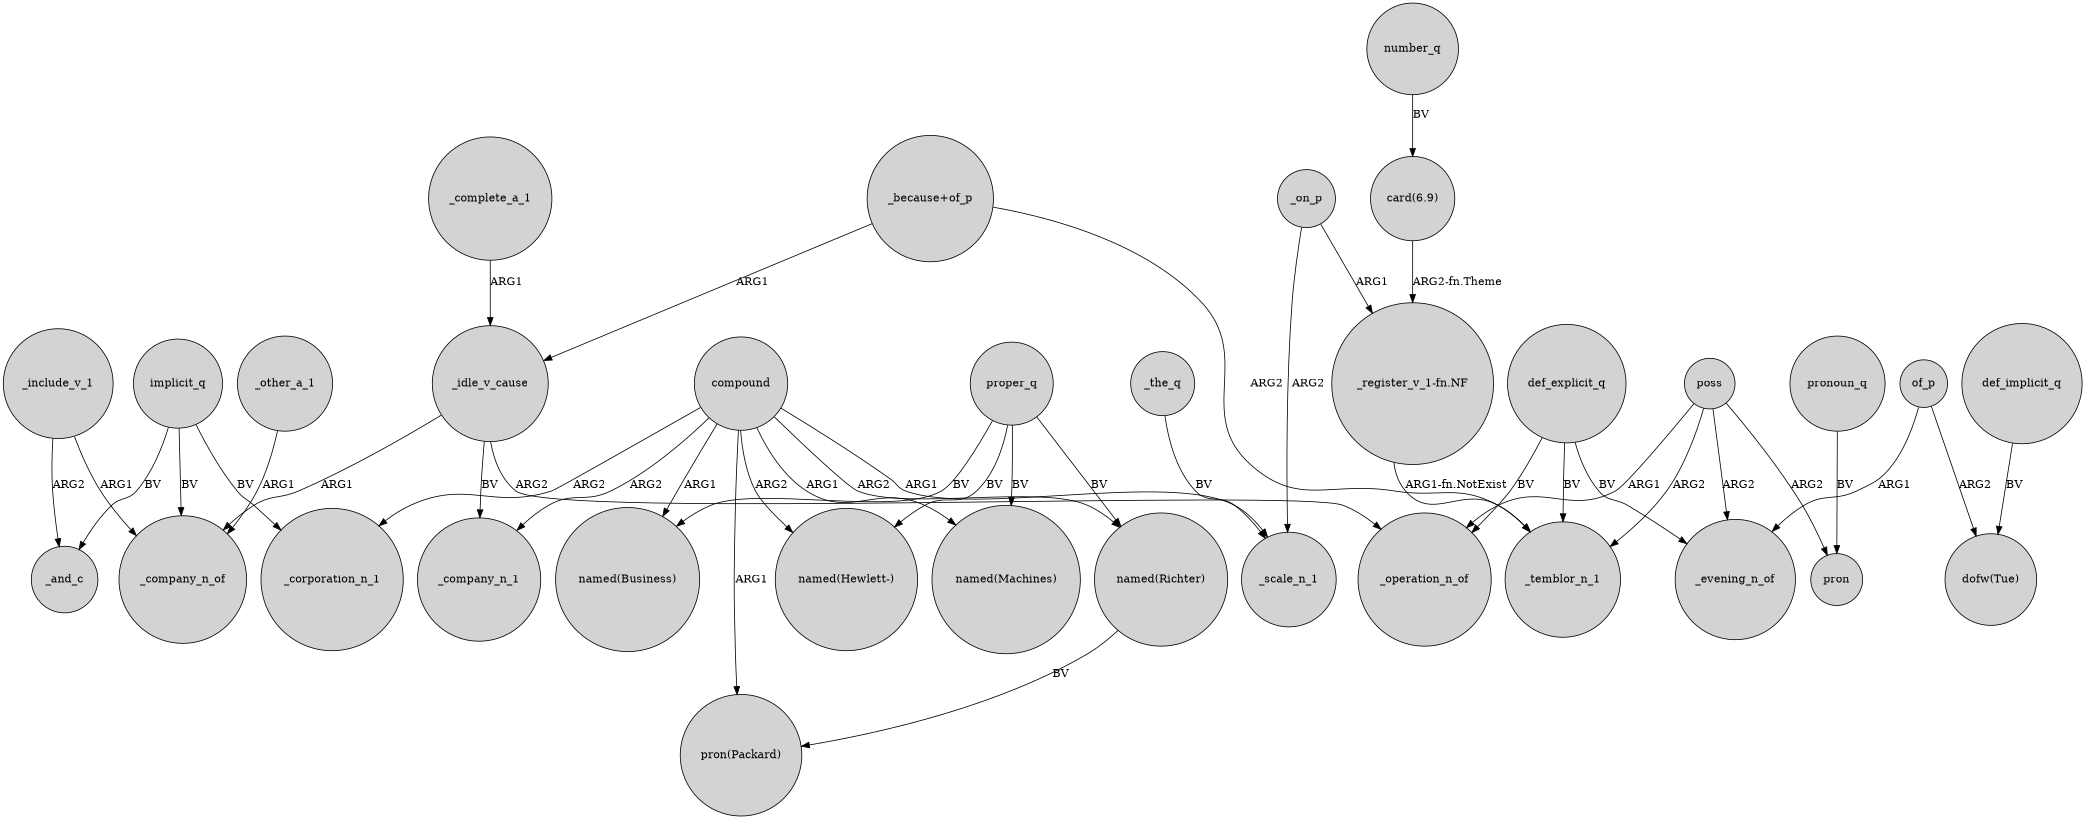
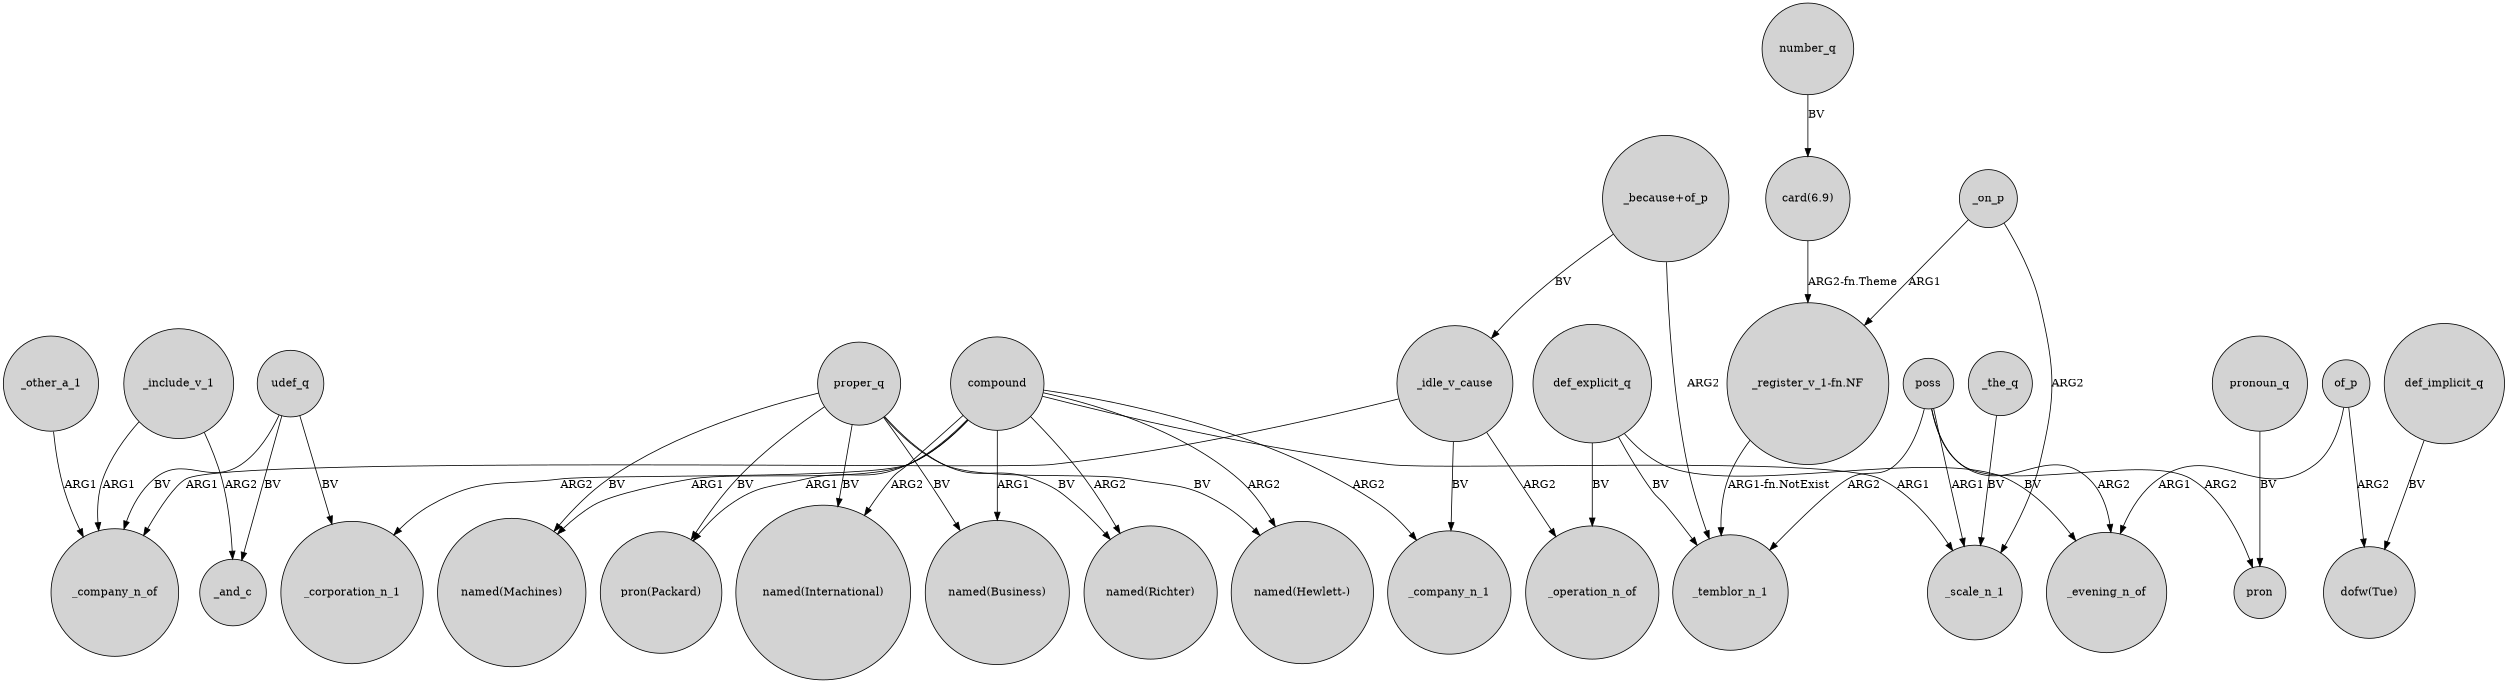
(490, 199) -> none
(753, 282) -> (1563, 282)
(178, 384) -> (291, 384)
(1593, 499) -> (1948, 474)
none -> (823, 593)
(971, 705) -> (757, 460)
